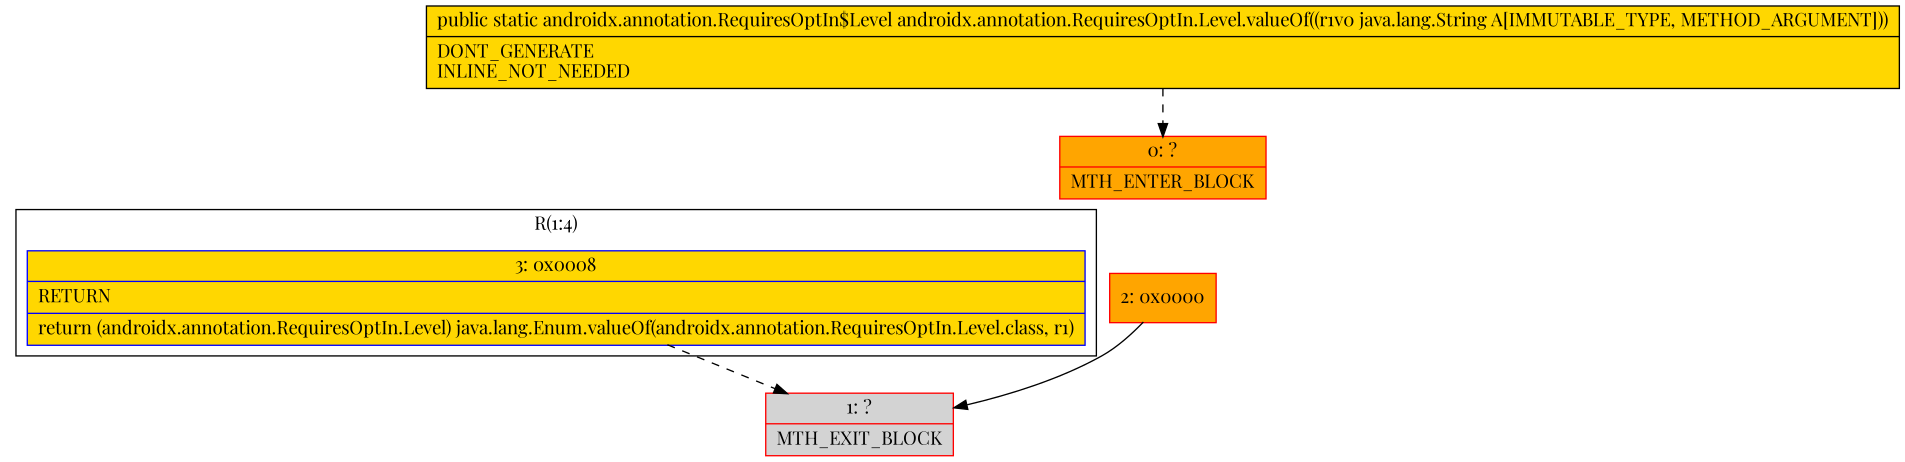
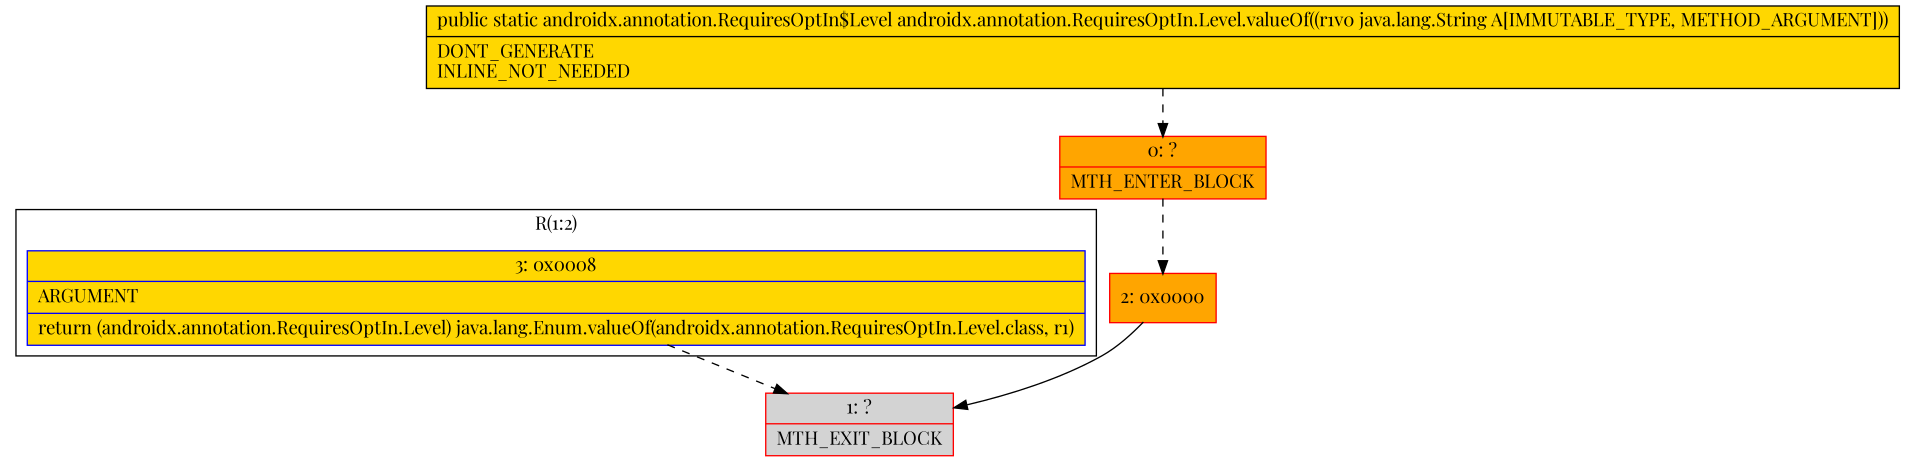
(556, 225) -> (556, 225)
none -> (1163, 230)
(75, 297) -> (88, 297)
